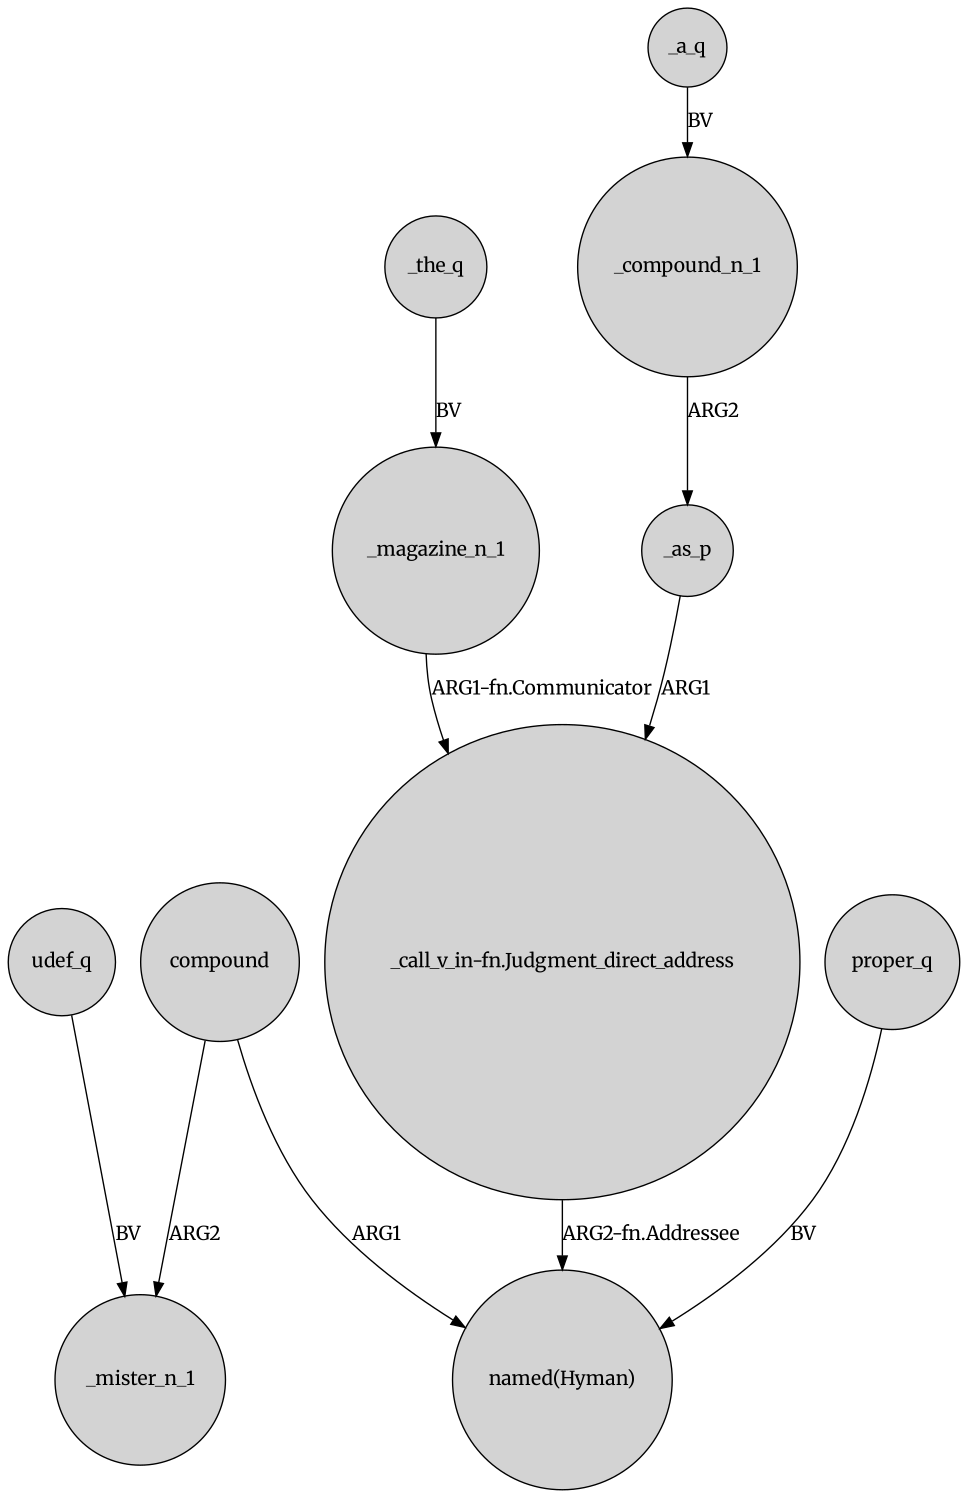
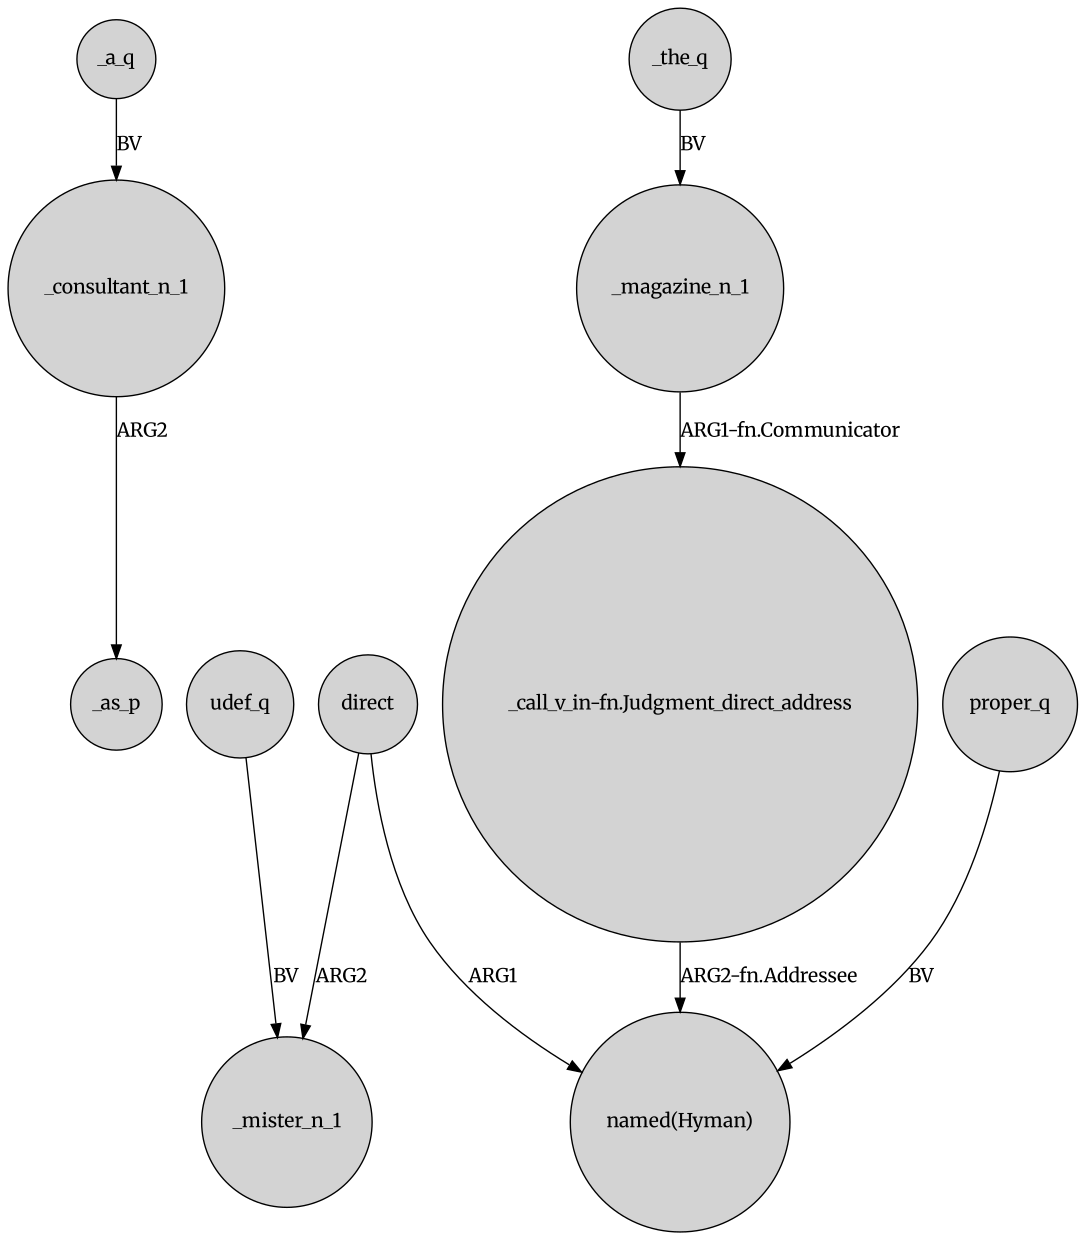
(688, 267) -> (116, 288)
(667, 661) -> none
(220, 962) -> (368, 704)
